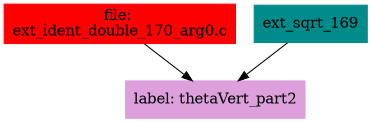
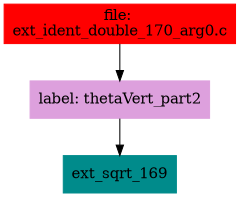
(267, 59) -> (120, 132)
